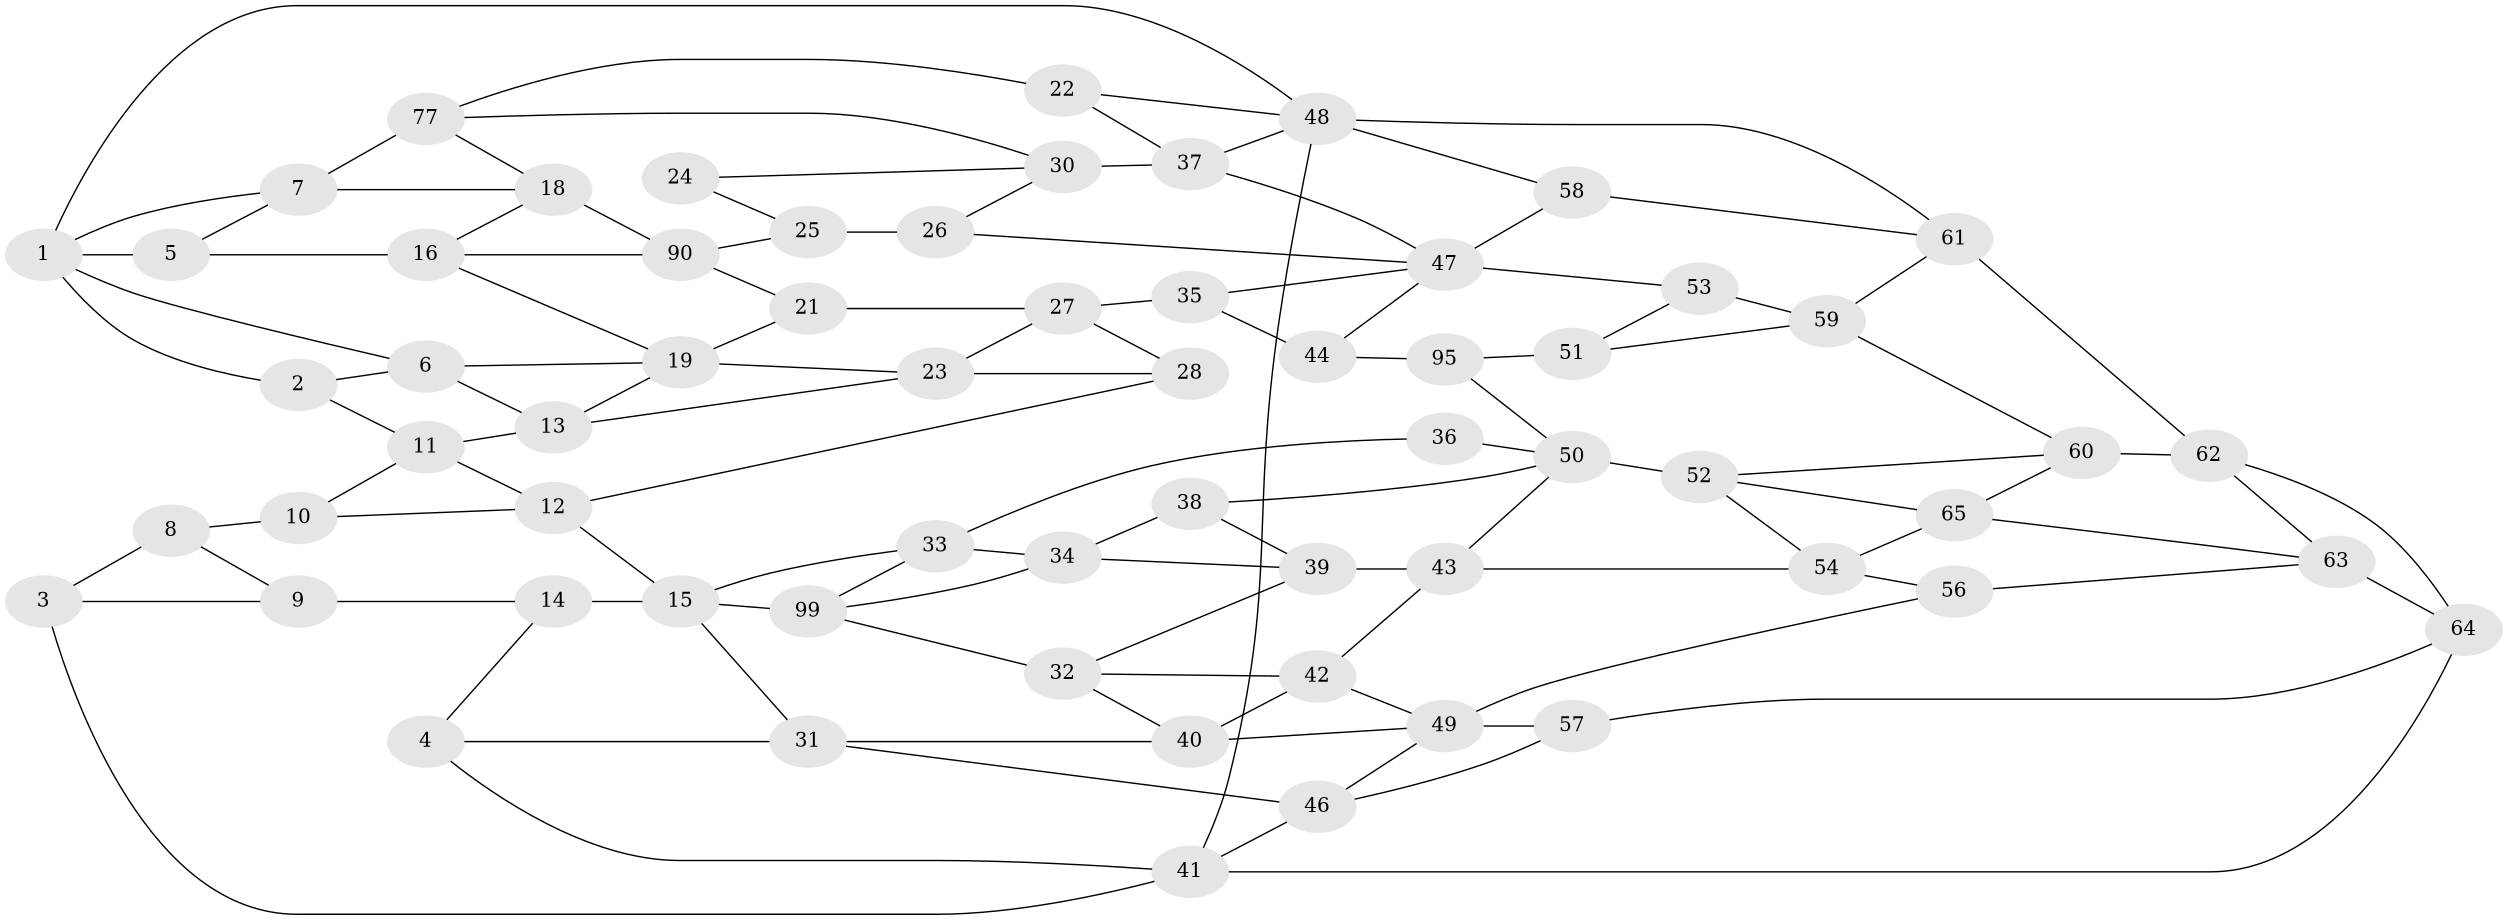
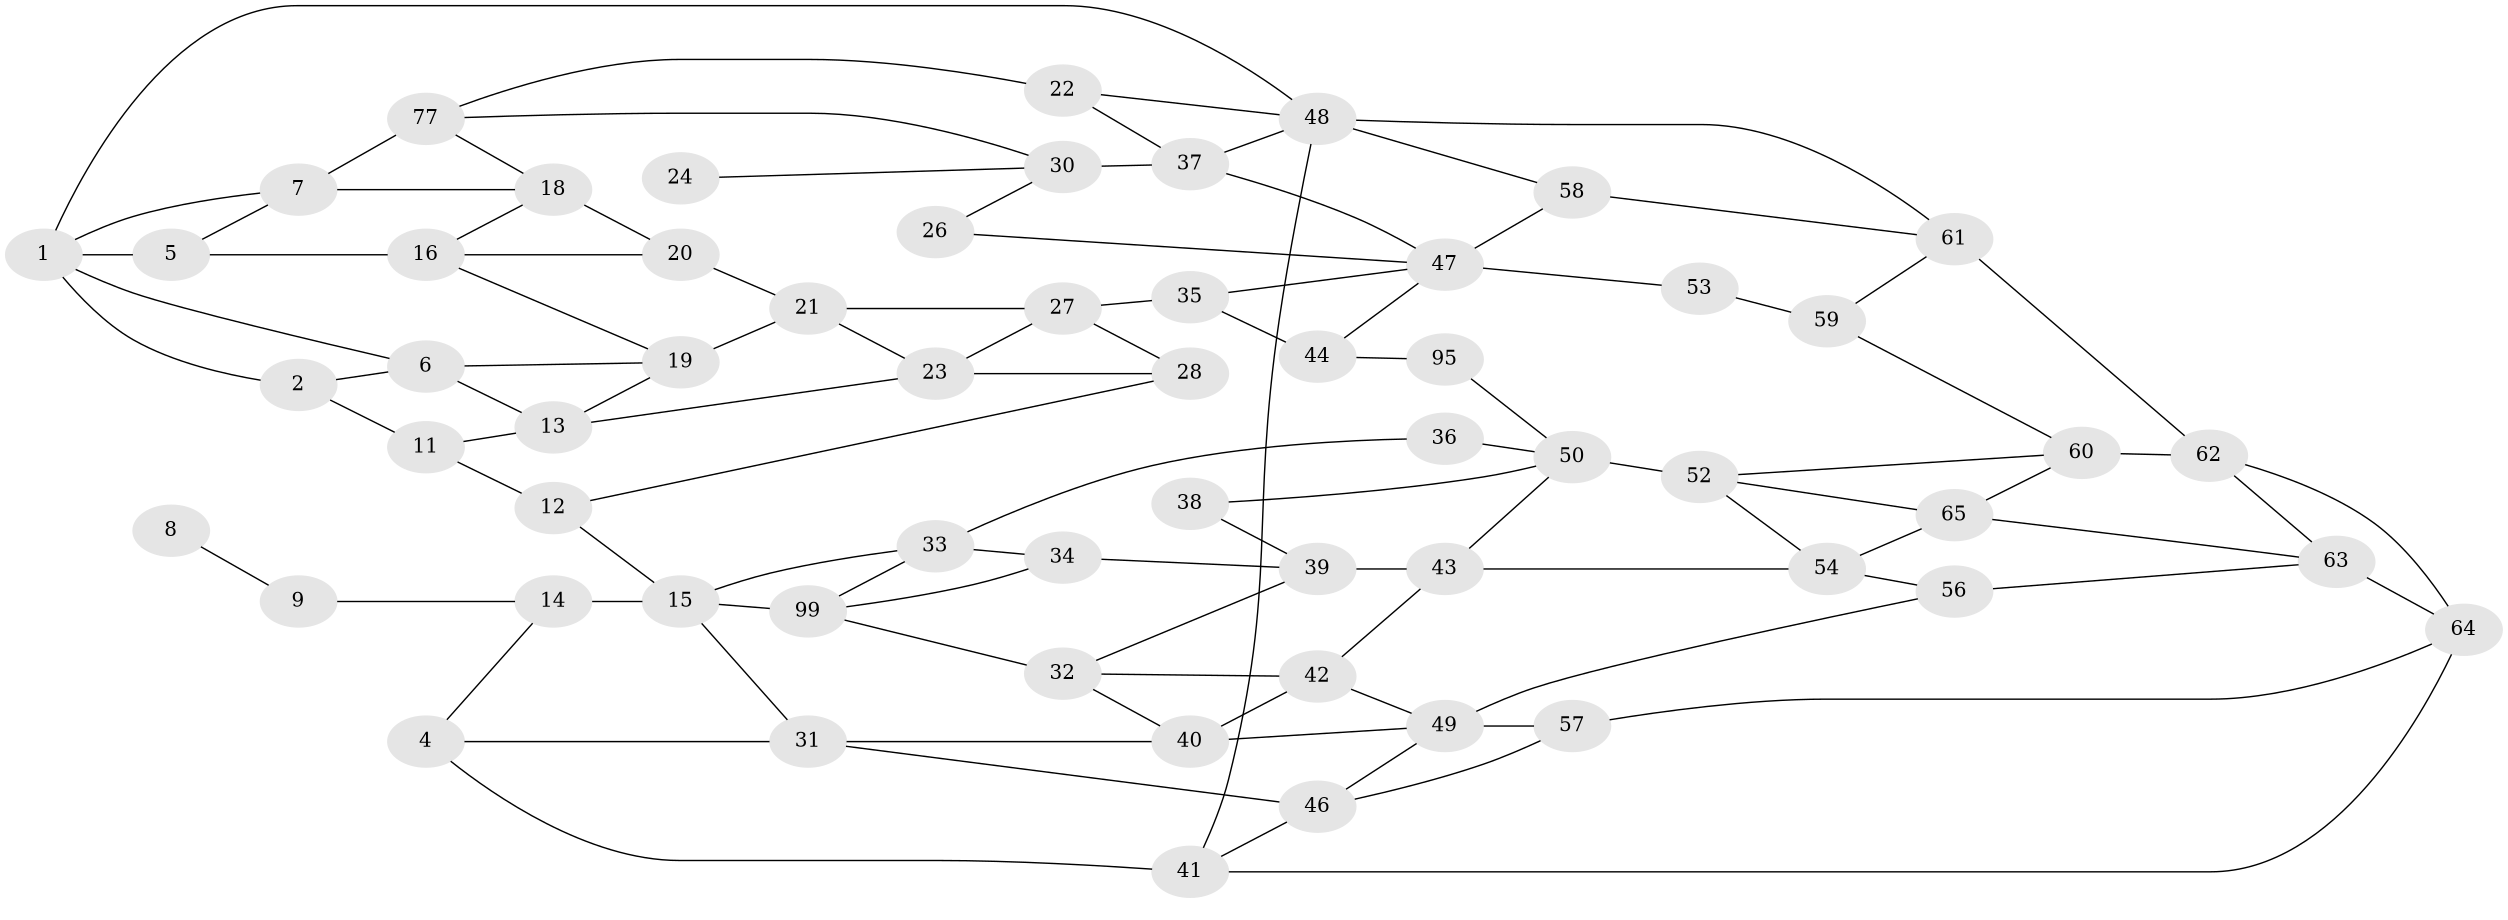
(808, 232) -> none
(681, 255) -> (681, 255)
(1572, 354) -> none
(808, 368) -> (872, 341)
(299, 518) -> none
(1127, 531) -> none
(44, 601) -> none
